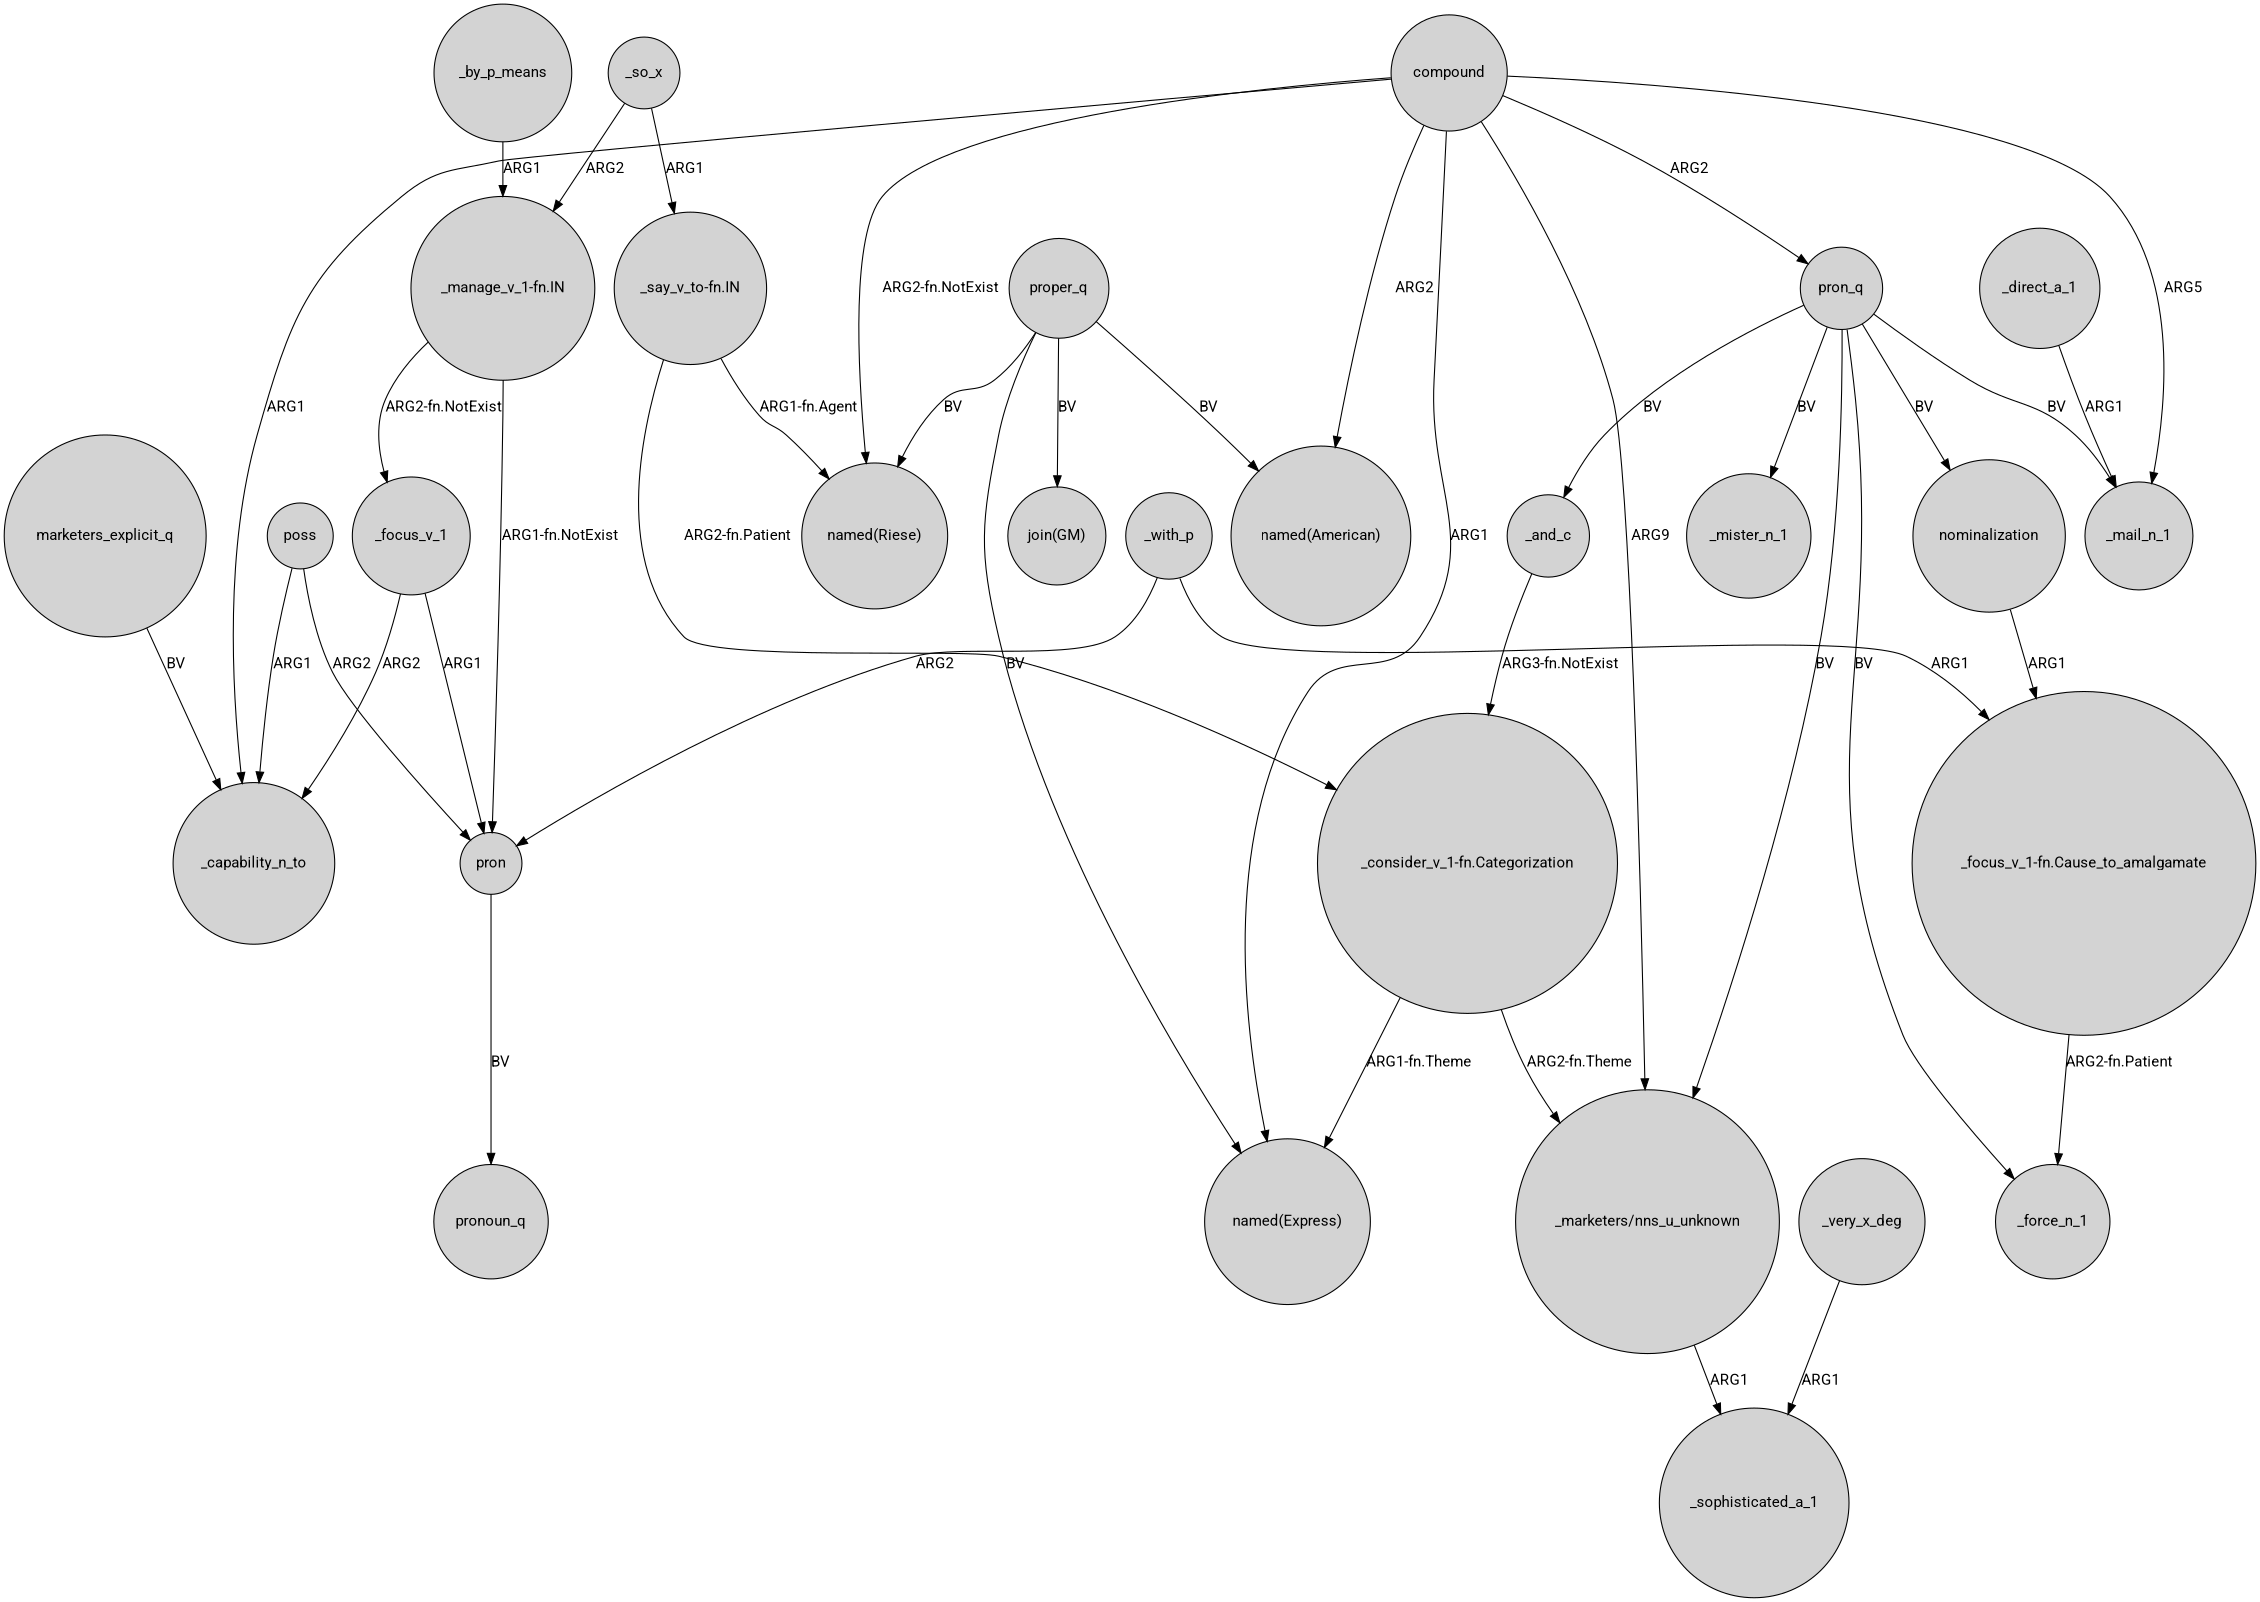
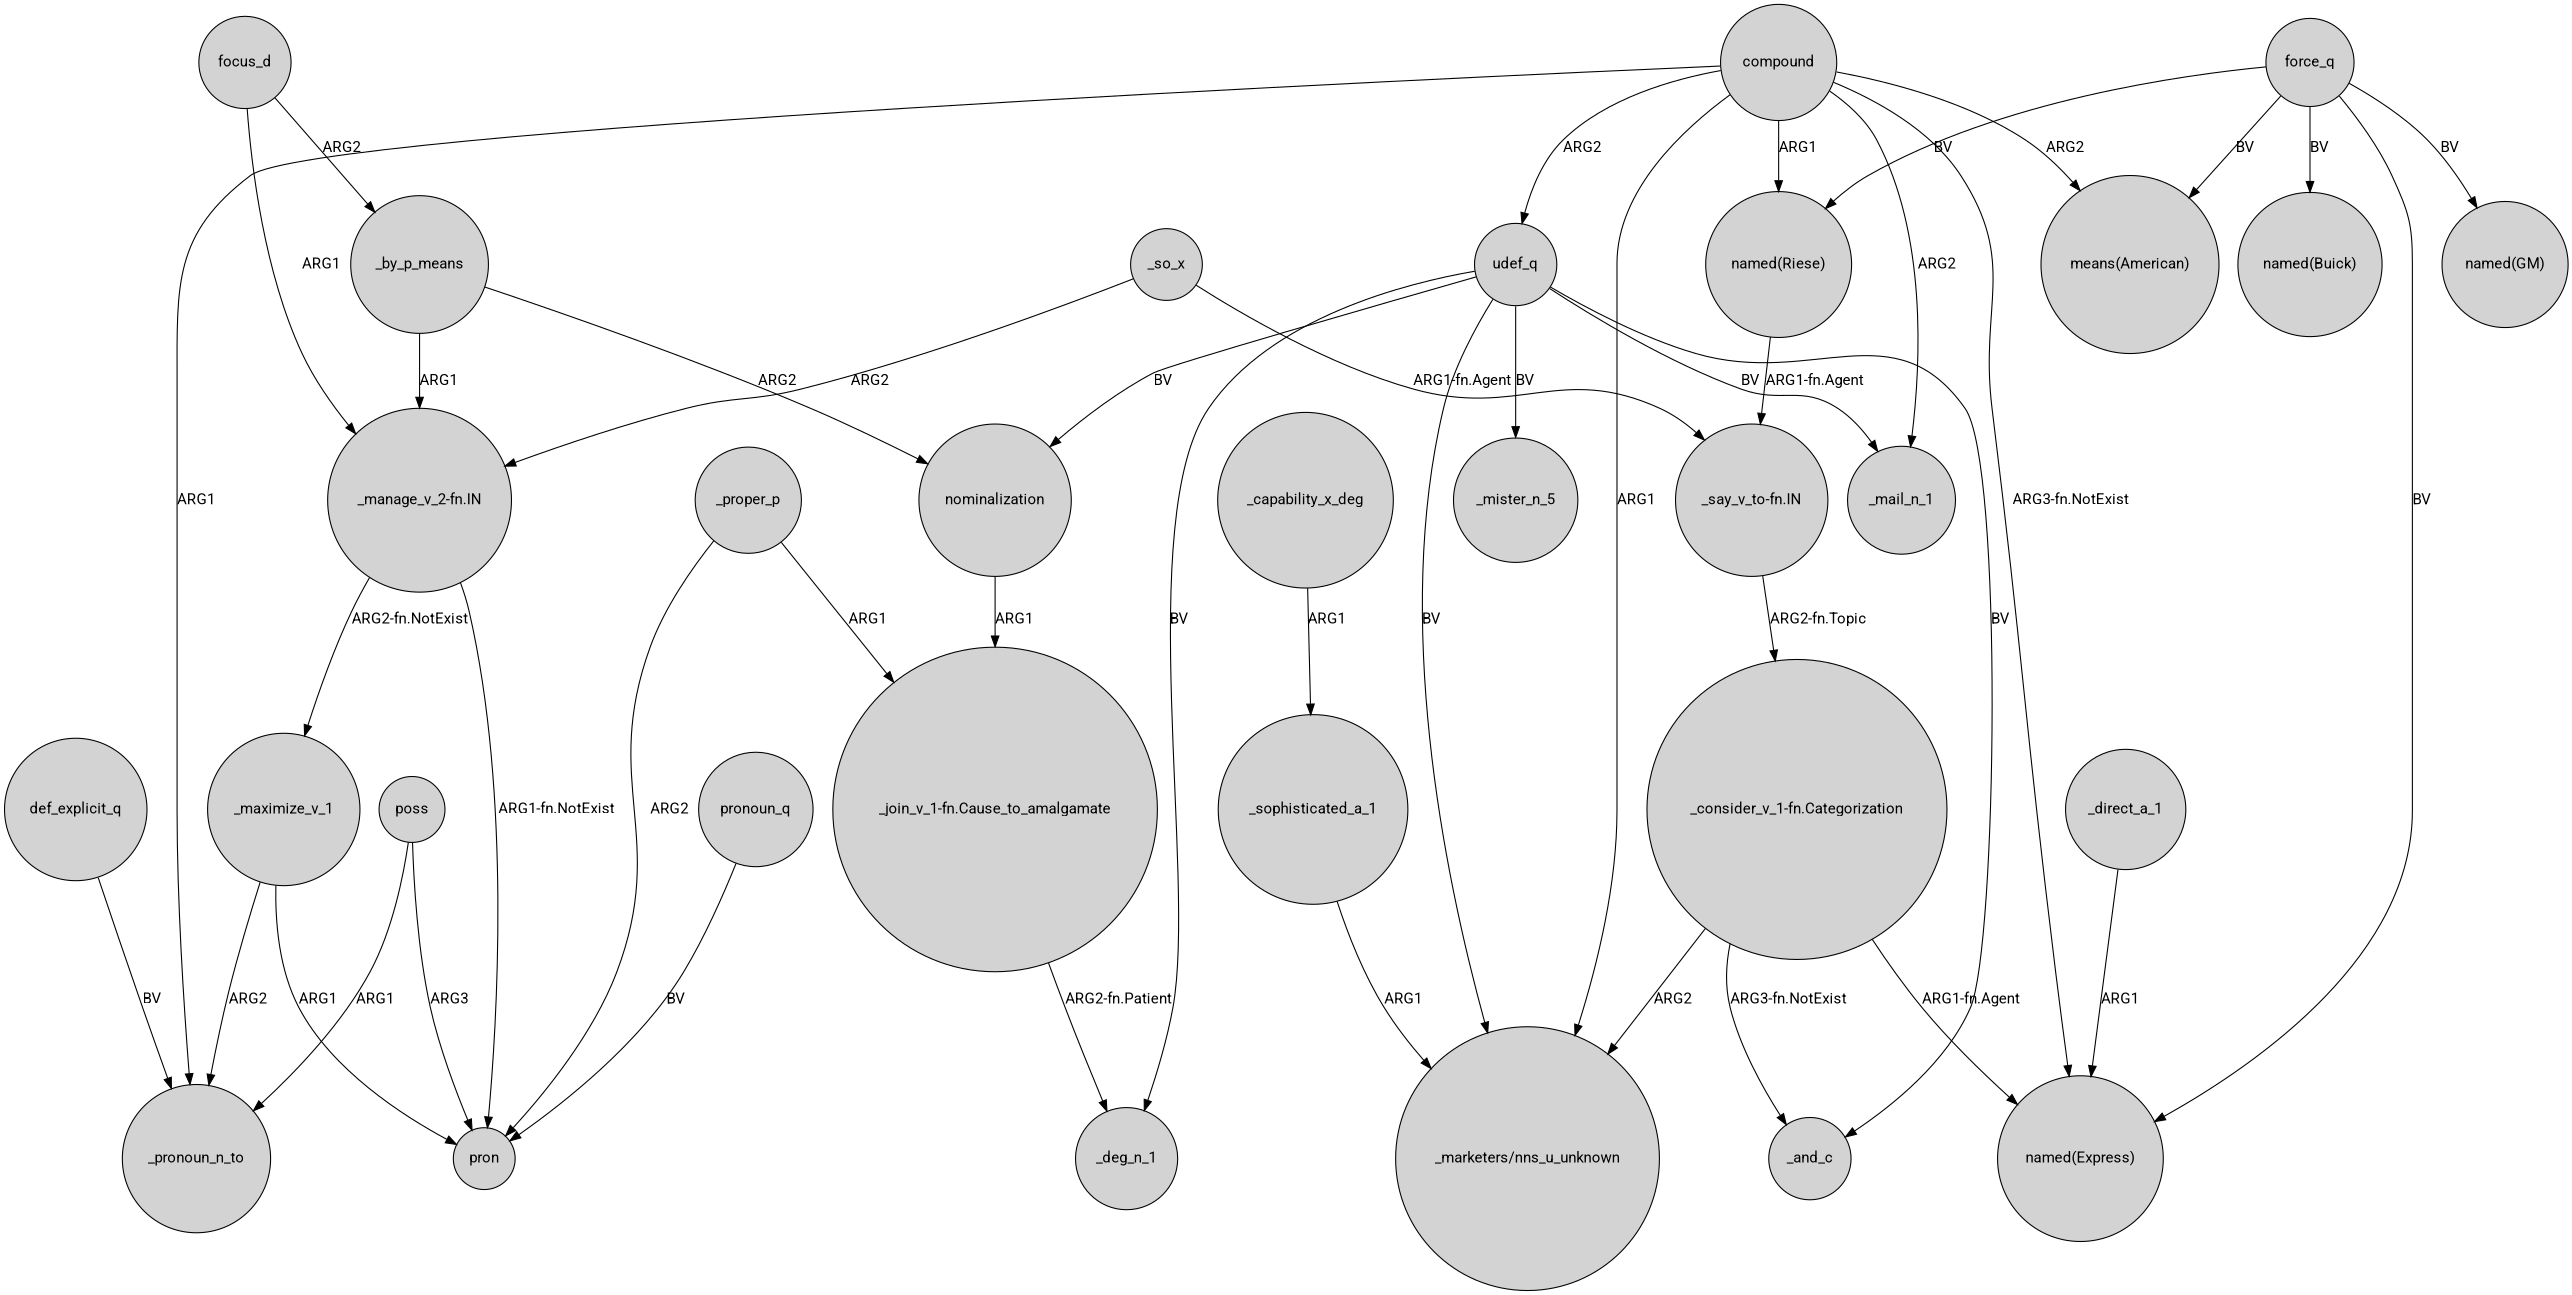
none -> (245, 62)
(685, 169) -> (1462, 381)
none -> (2310, 265)
(503, 288) -> (420, 500)
(941, 288) -> (1798, 148)
(1059, 288) -> (2310, 62)
(1841, 288) -> (1516, 265)
(2183, 288) -> (1937, 265)
none -> (704, 366)
(2084, 412) -> (2105, 967)
(765, 421) -> (1766, 375)
(105, 536) -> (76, 809)
(411, 536) -> (284, 809)
(738, 536) -> (1819, 619)
(1057, 536) -> (2505, 265)
(1169, 536) -> (748, 500)
(1321, 536) -> (2130, 265)
(1470, 536) -> (2071, 500)
(1651, 536) -> (1636, 500)
(1749, 536) -> (1516, 500)
(1508, 638) -> (1738, 1034)
(352, 664) -> (450, 999)
(254, 863) -> (196, 1159)
(2084, 863) -> (995, 809)
(491, 1024) -> (651, 1017)
(1419, 1063) -> (1971, 999)
(1580, 1063) -> (1673, 999)
(1862, 1222) -> (1306, 500)
(2053, 1222) -> (1127, 1159)
(1705, 1375) -> (1372, 986)
